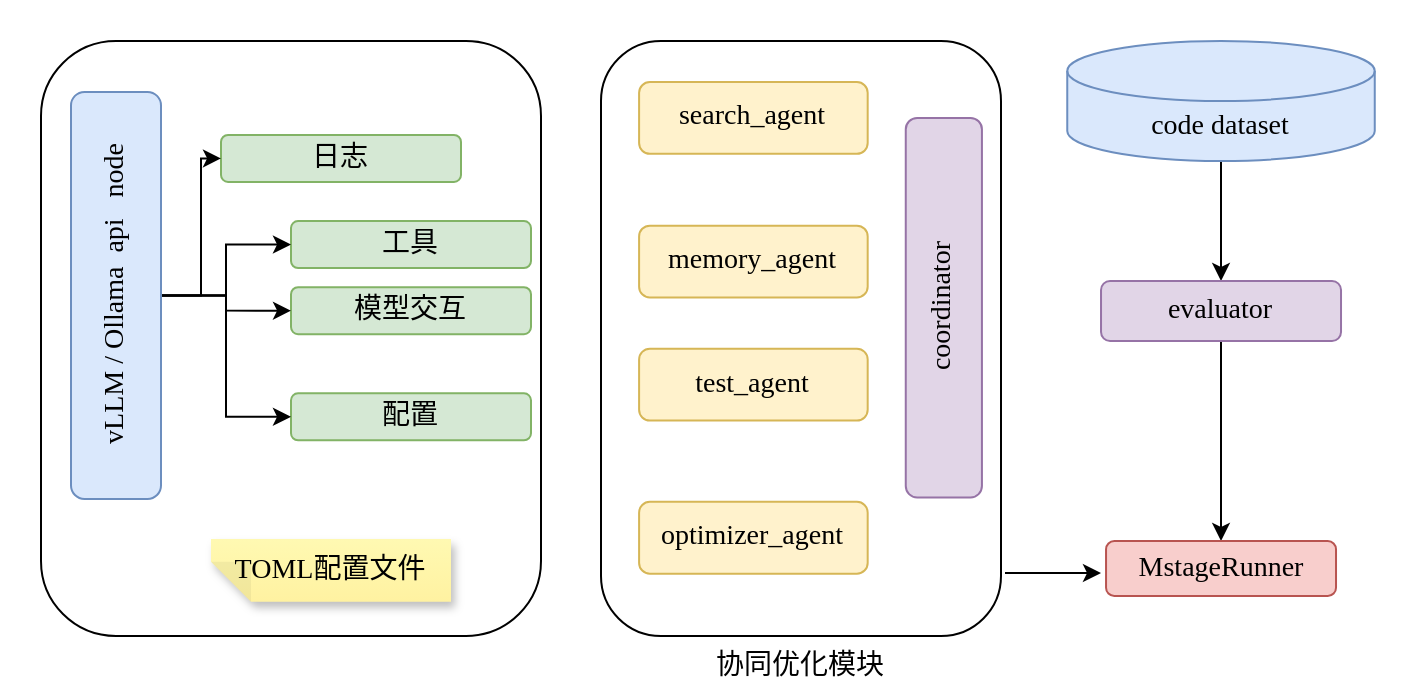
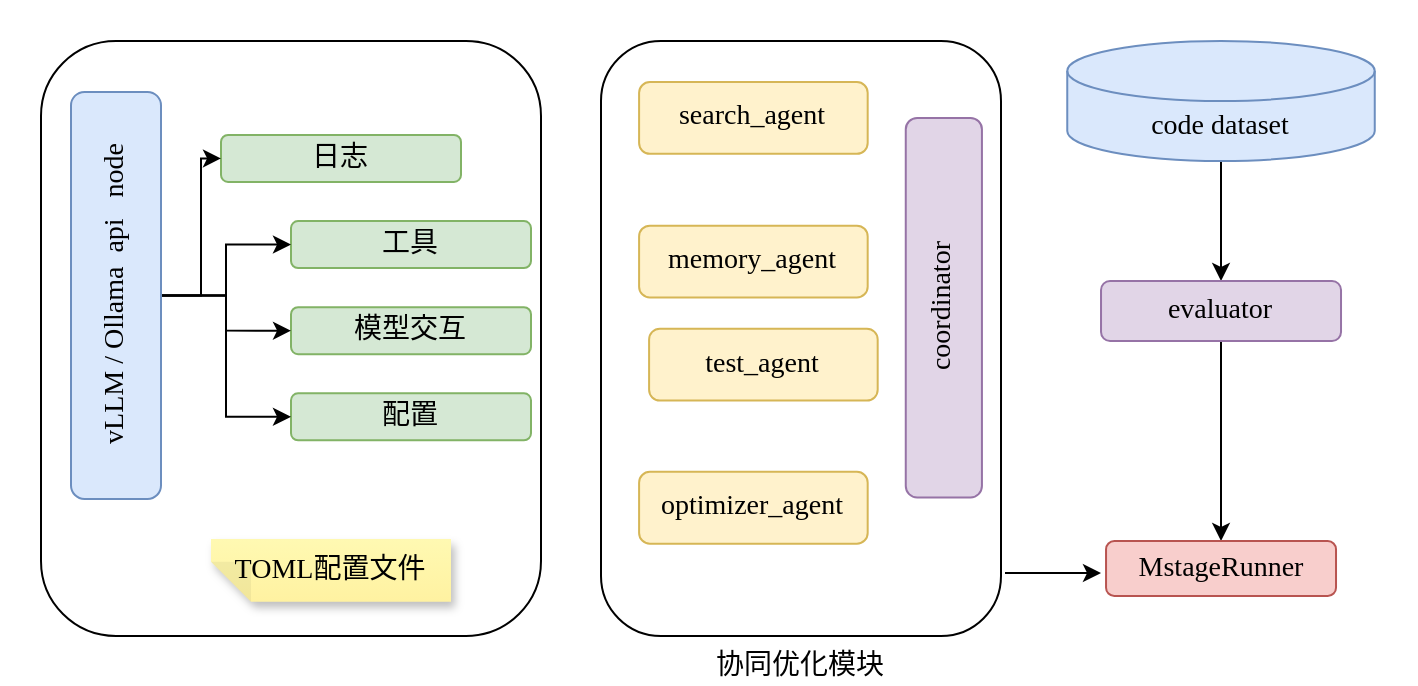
(411, 311) -> (411, 331)
(753, 385) -> (763, 365)
(753, 538) -> (753, 508)
